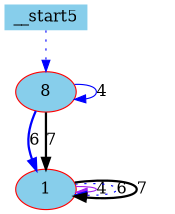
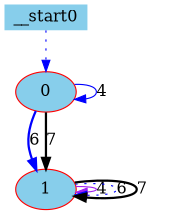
(46, 17) -> (46, 17)
(46, 92) -> (46, 92)
